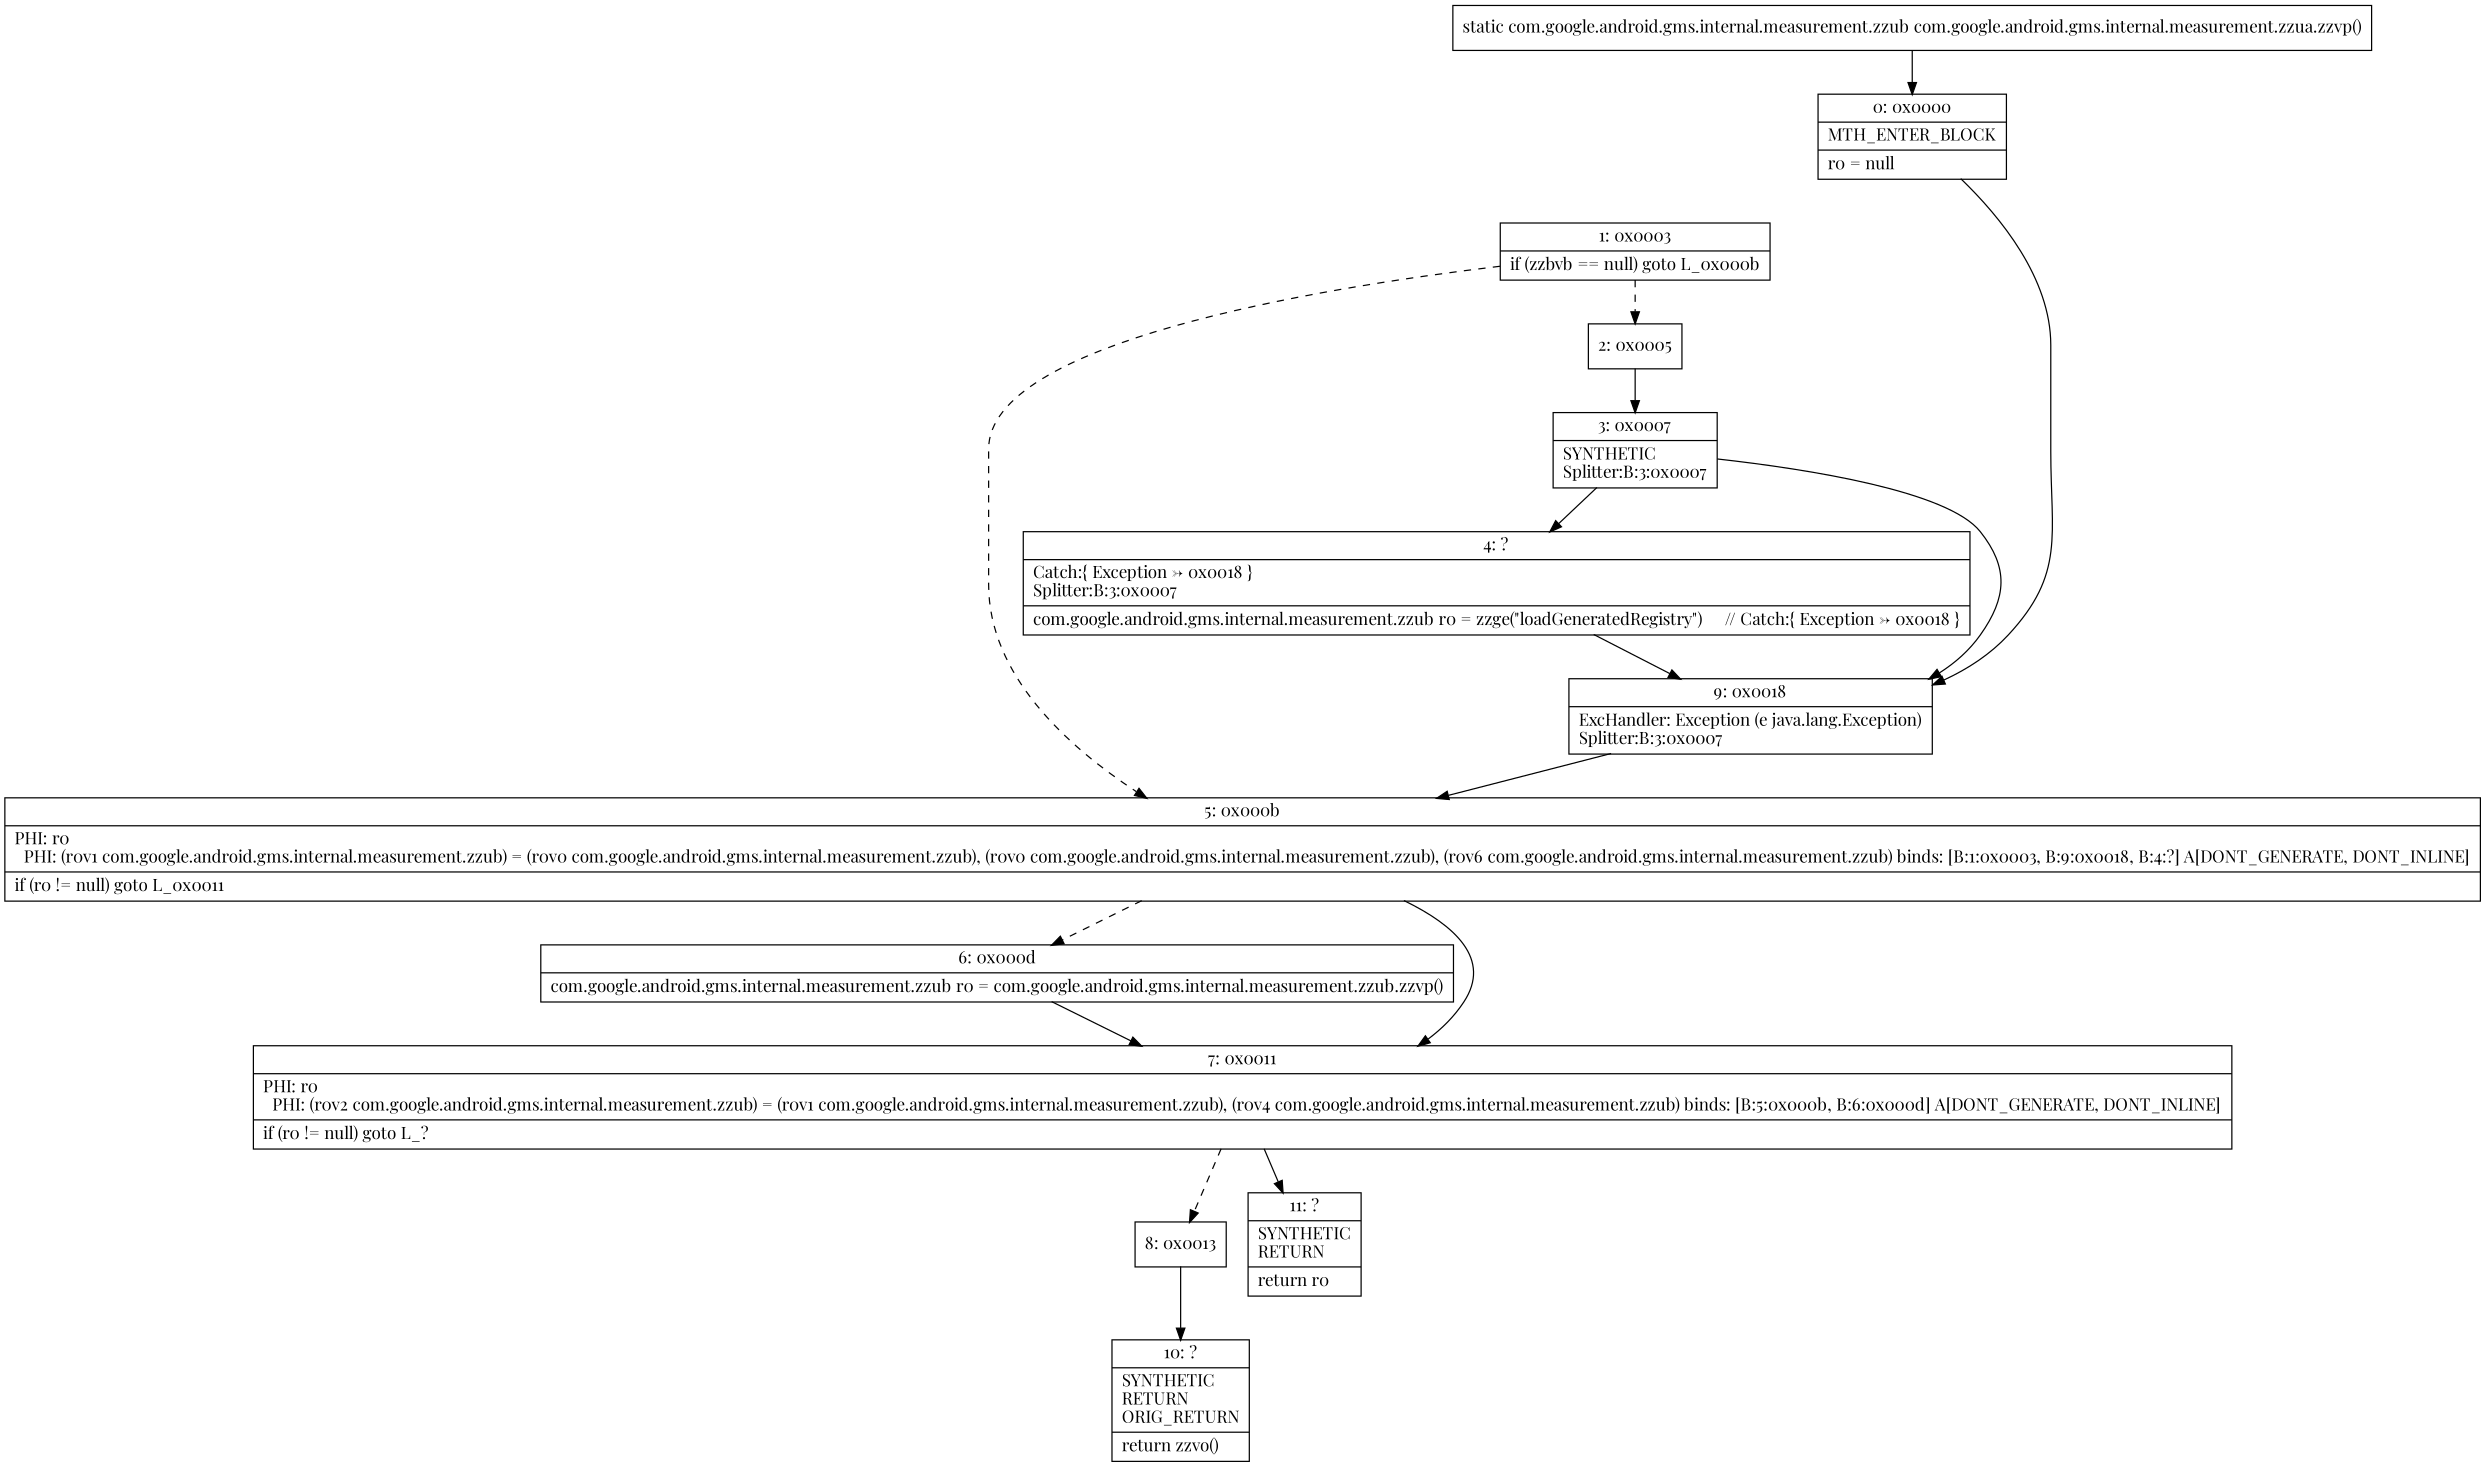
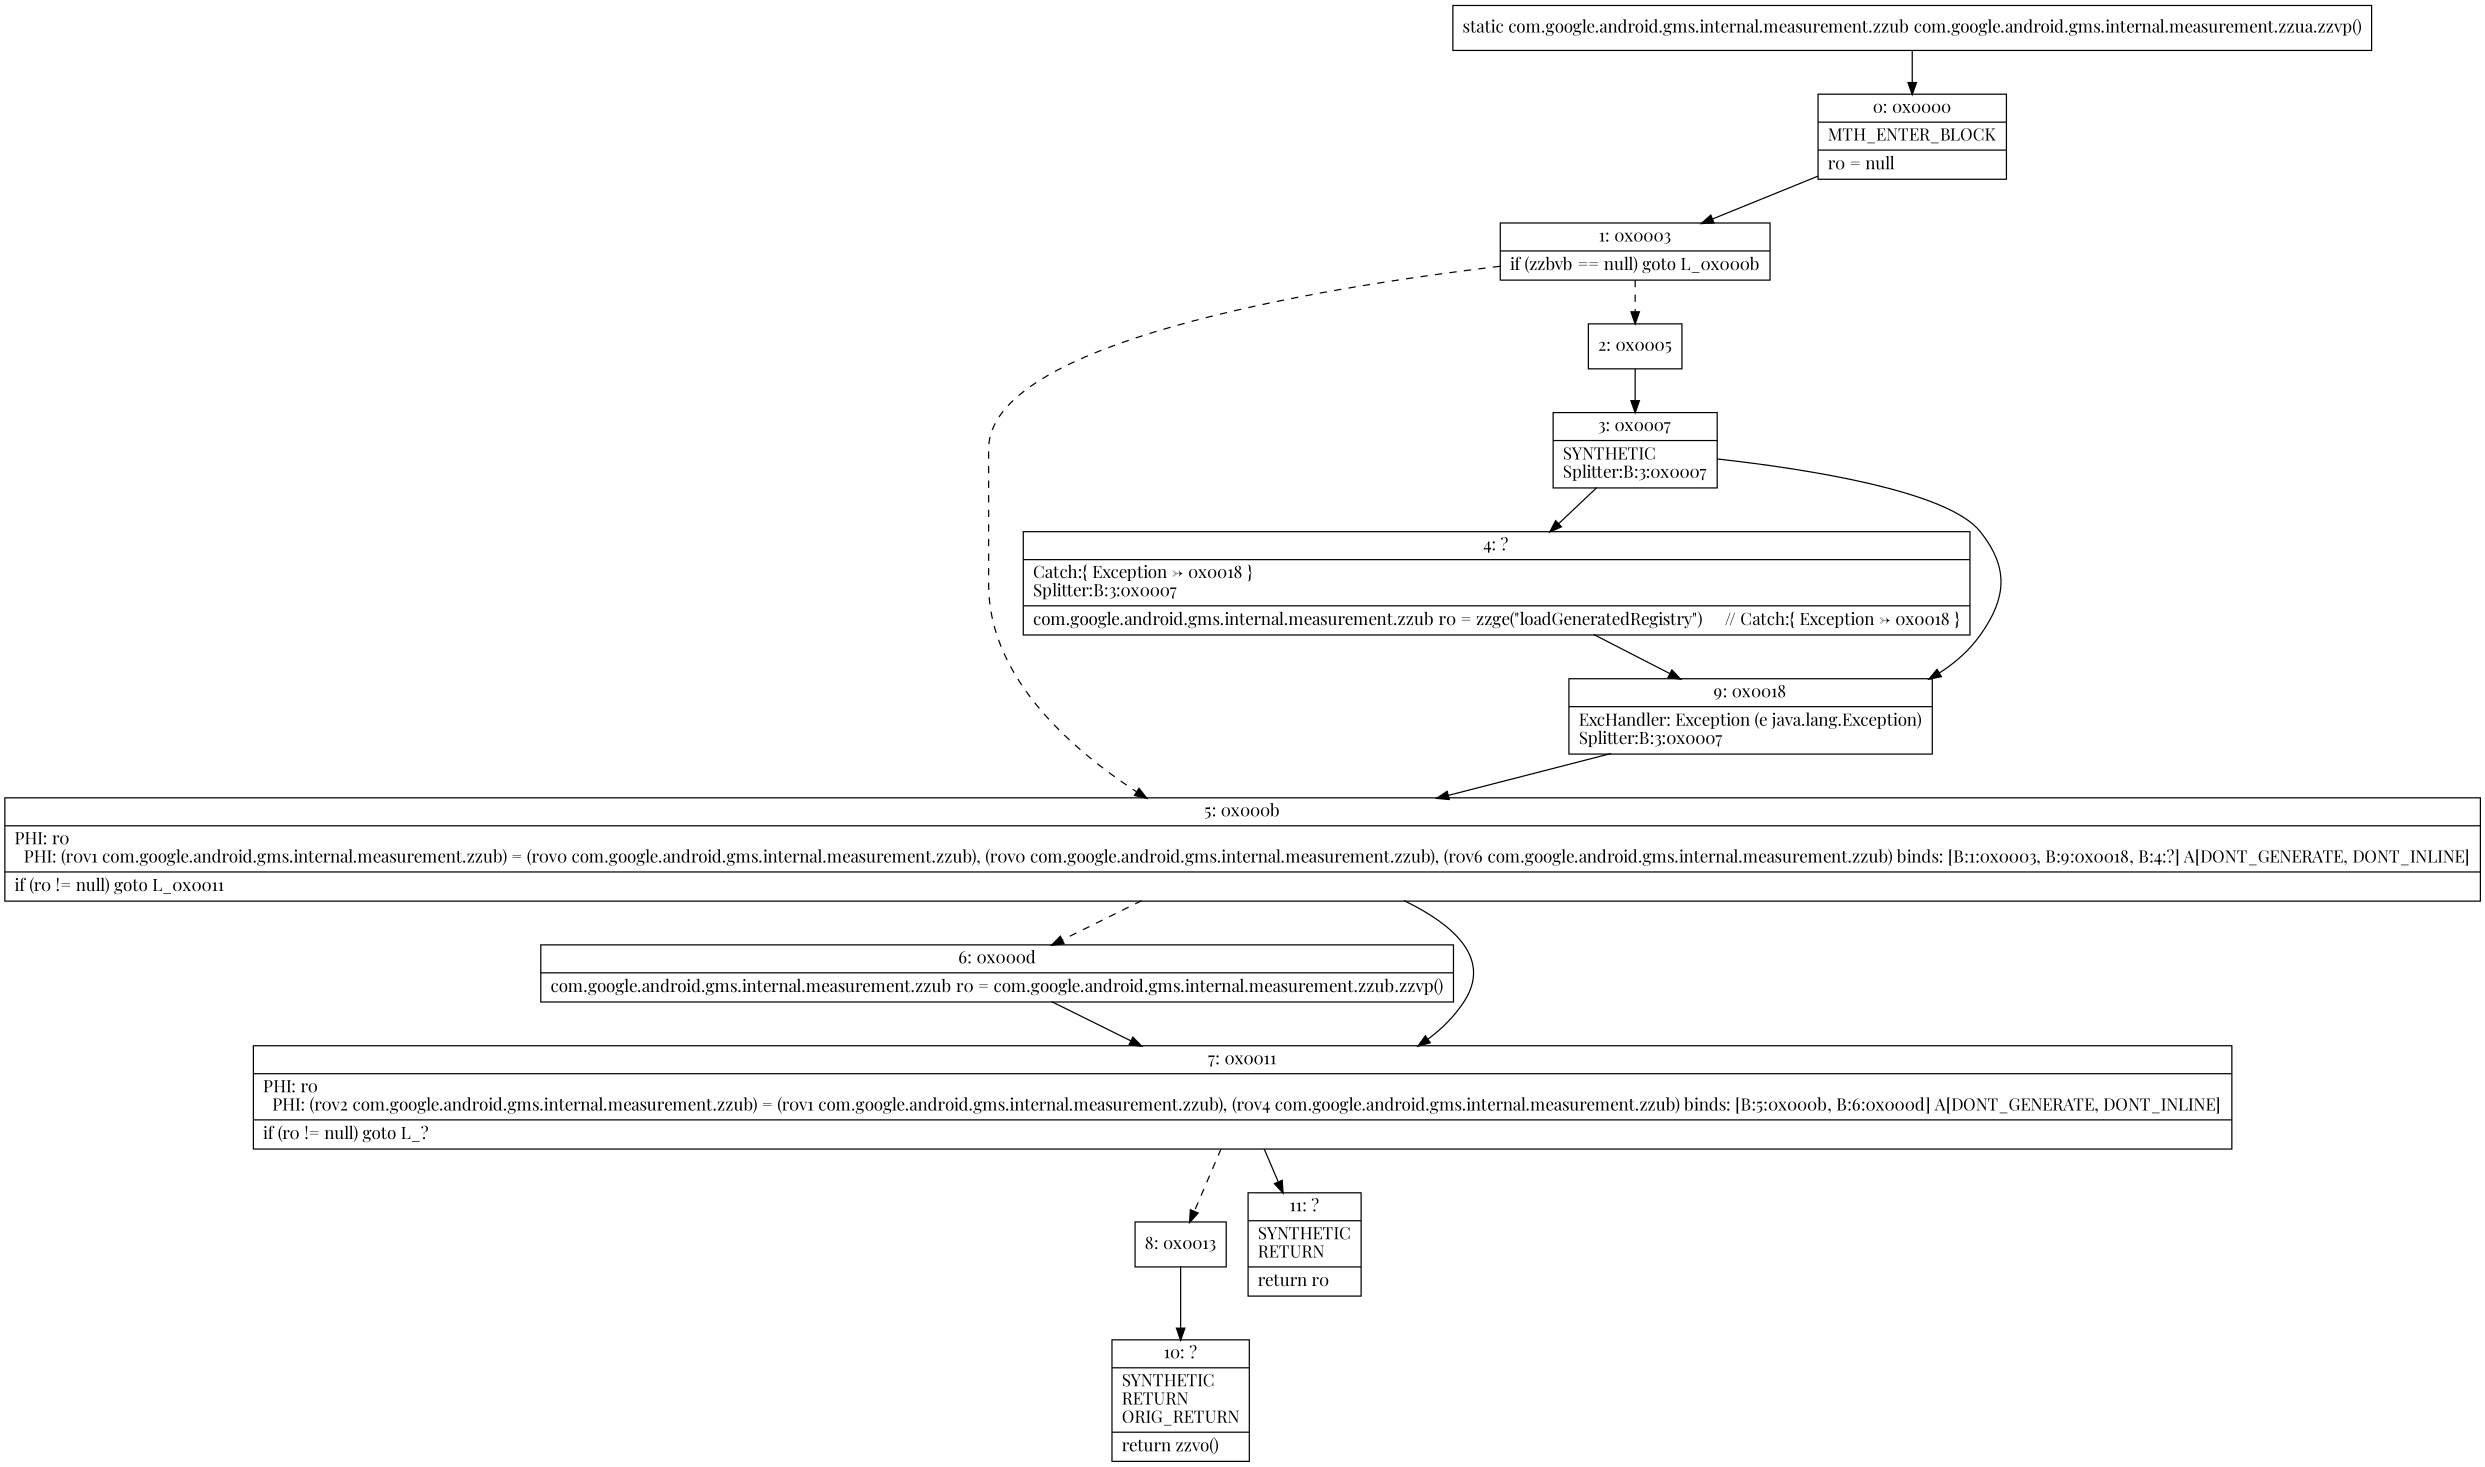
(2051, 439) -> (1765, 198)
